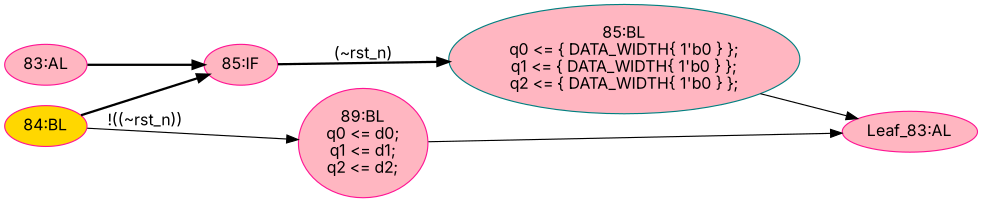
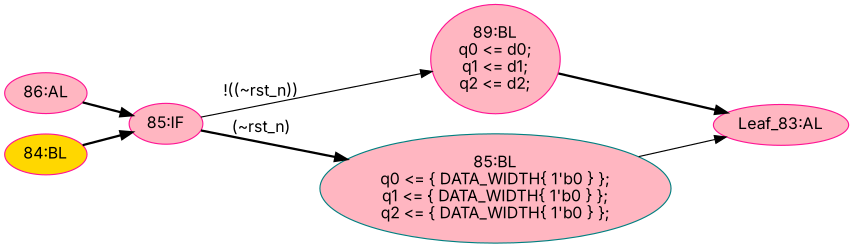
(46, 65) -> (46, 93)
(187, 134) -> (311, 95)
(629, 138) -> (637, 92)
